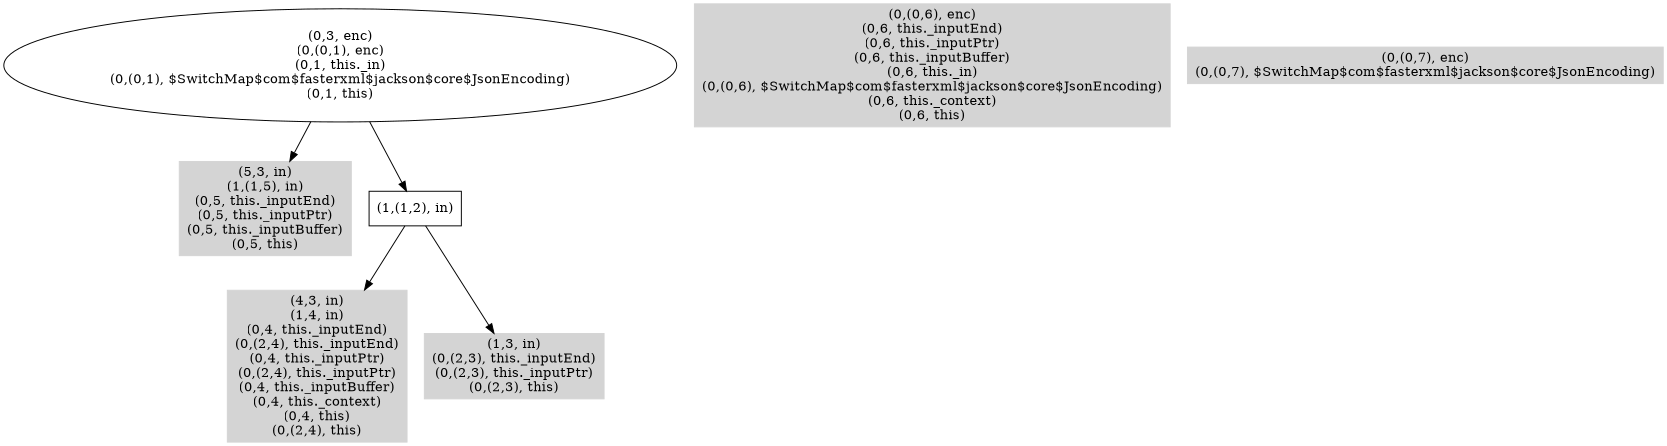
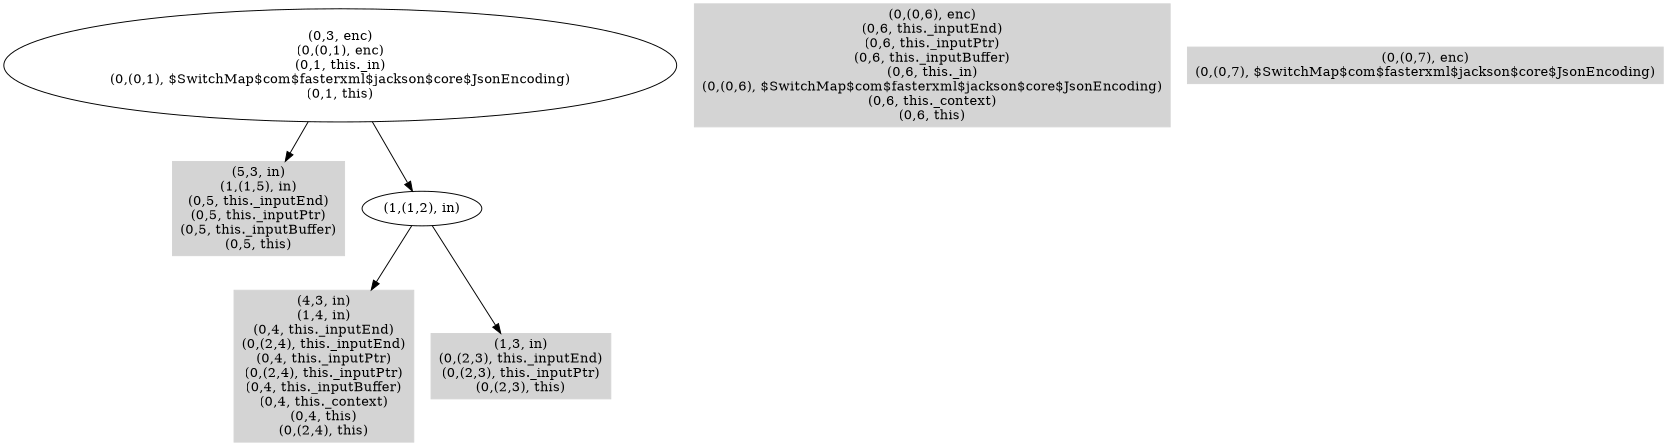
(415, 209) -> (422, 209)
